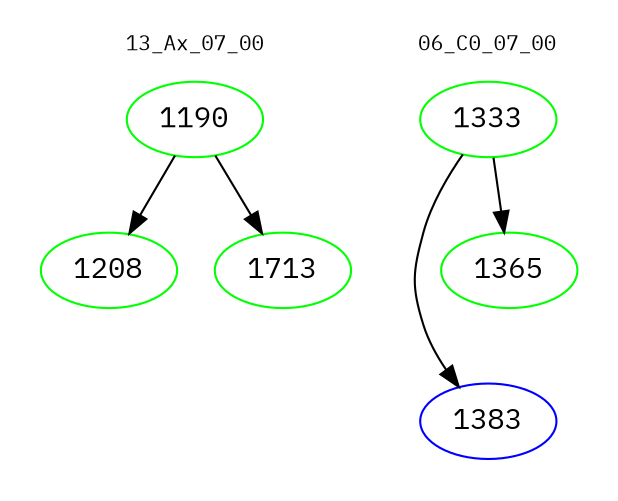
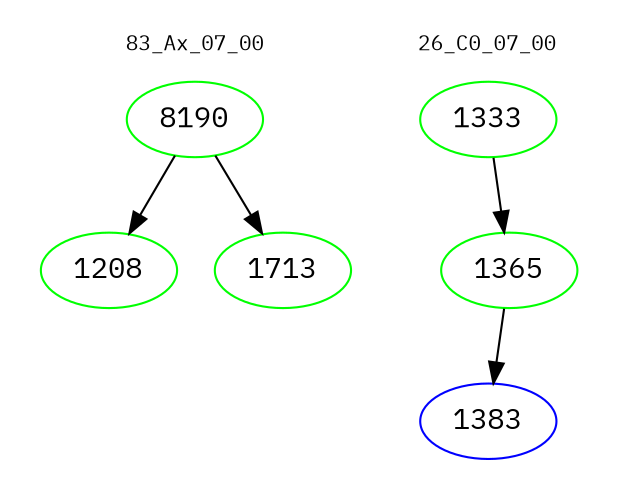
(196, 45) -> (196, 45)
(488, 45) -> (488, 45)
(195, 119) -> (195, 119)
(417, 260) -> (500, 336)
